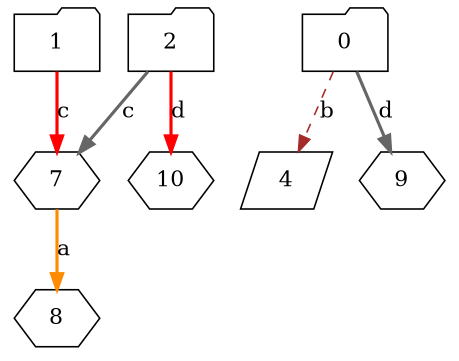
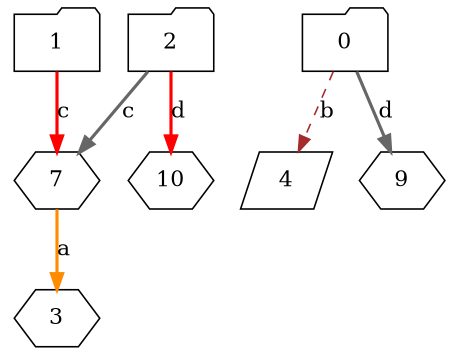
(57, 318) -> (57, 318)
